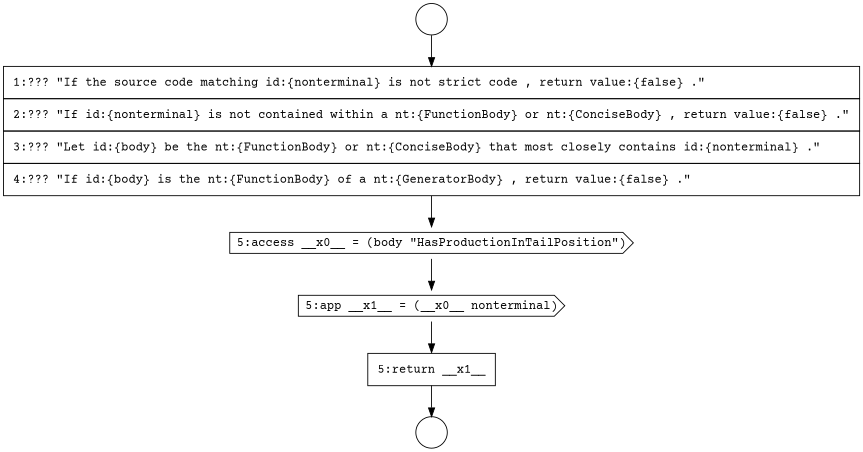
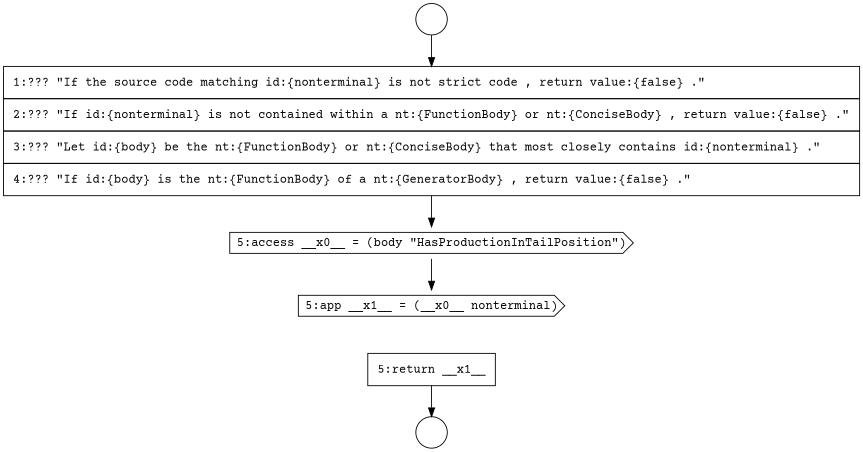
(432, 333) -> none
